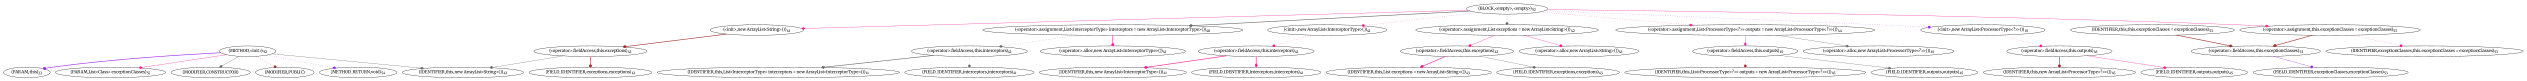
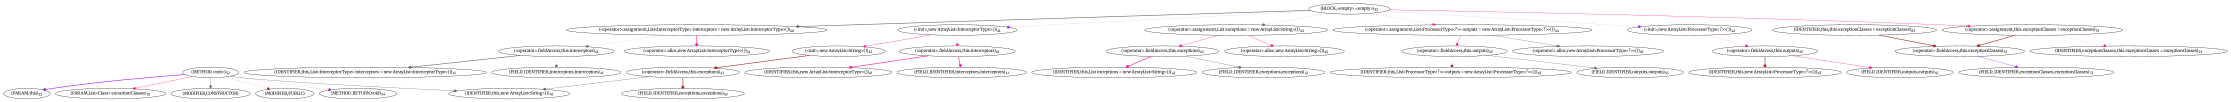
(1137, 19) -> (899, 40)
(1421, 19) -> (1161, 19)
(2026, 30) -> (1733, 30)
(2211, 30) -> (1913, 30)
(300, 61) -> (280, 83)
(2292, 61) -> (1996, 61)
